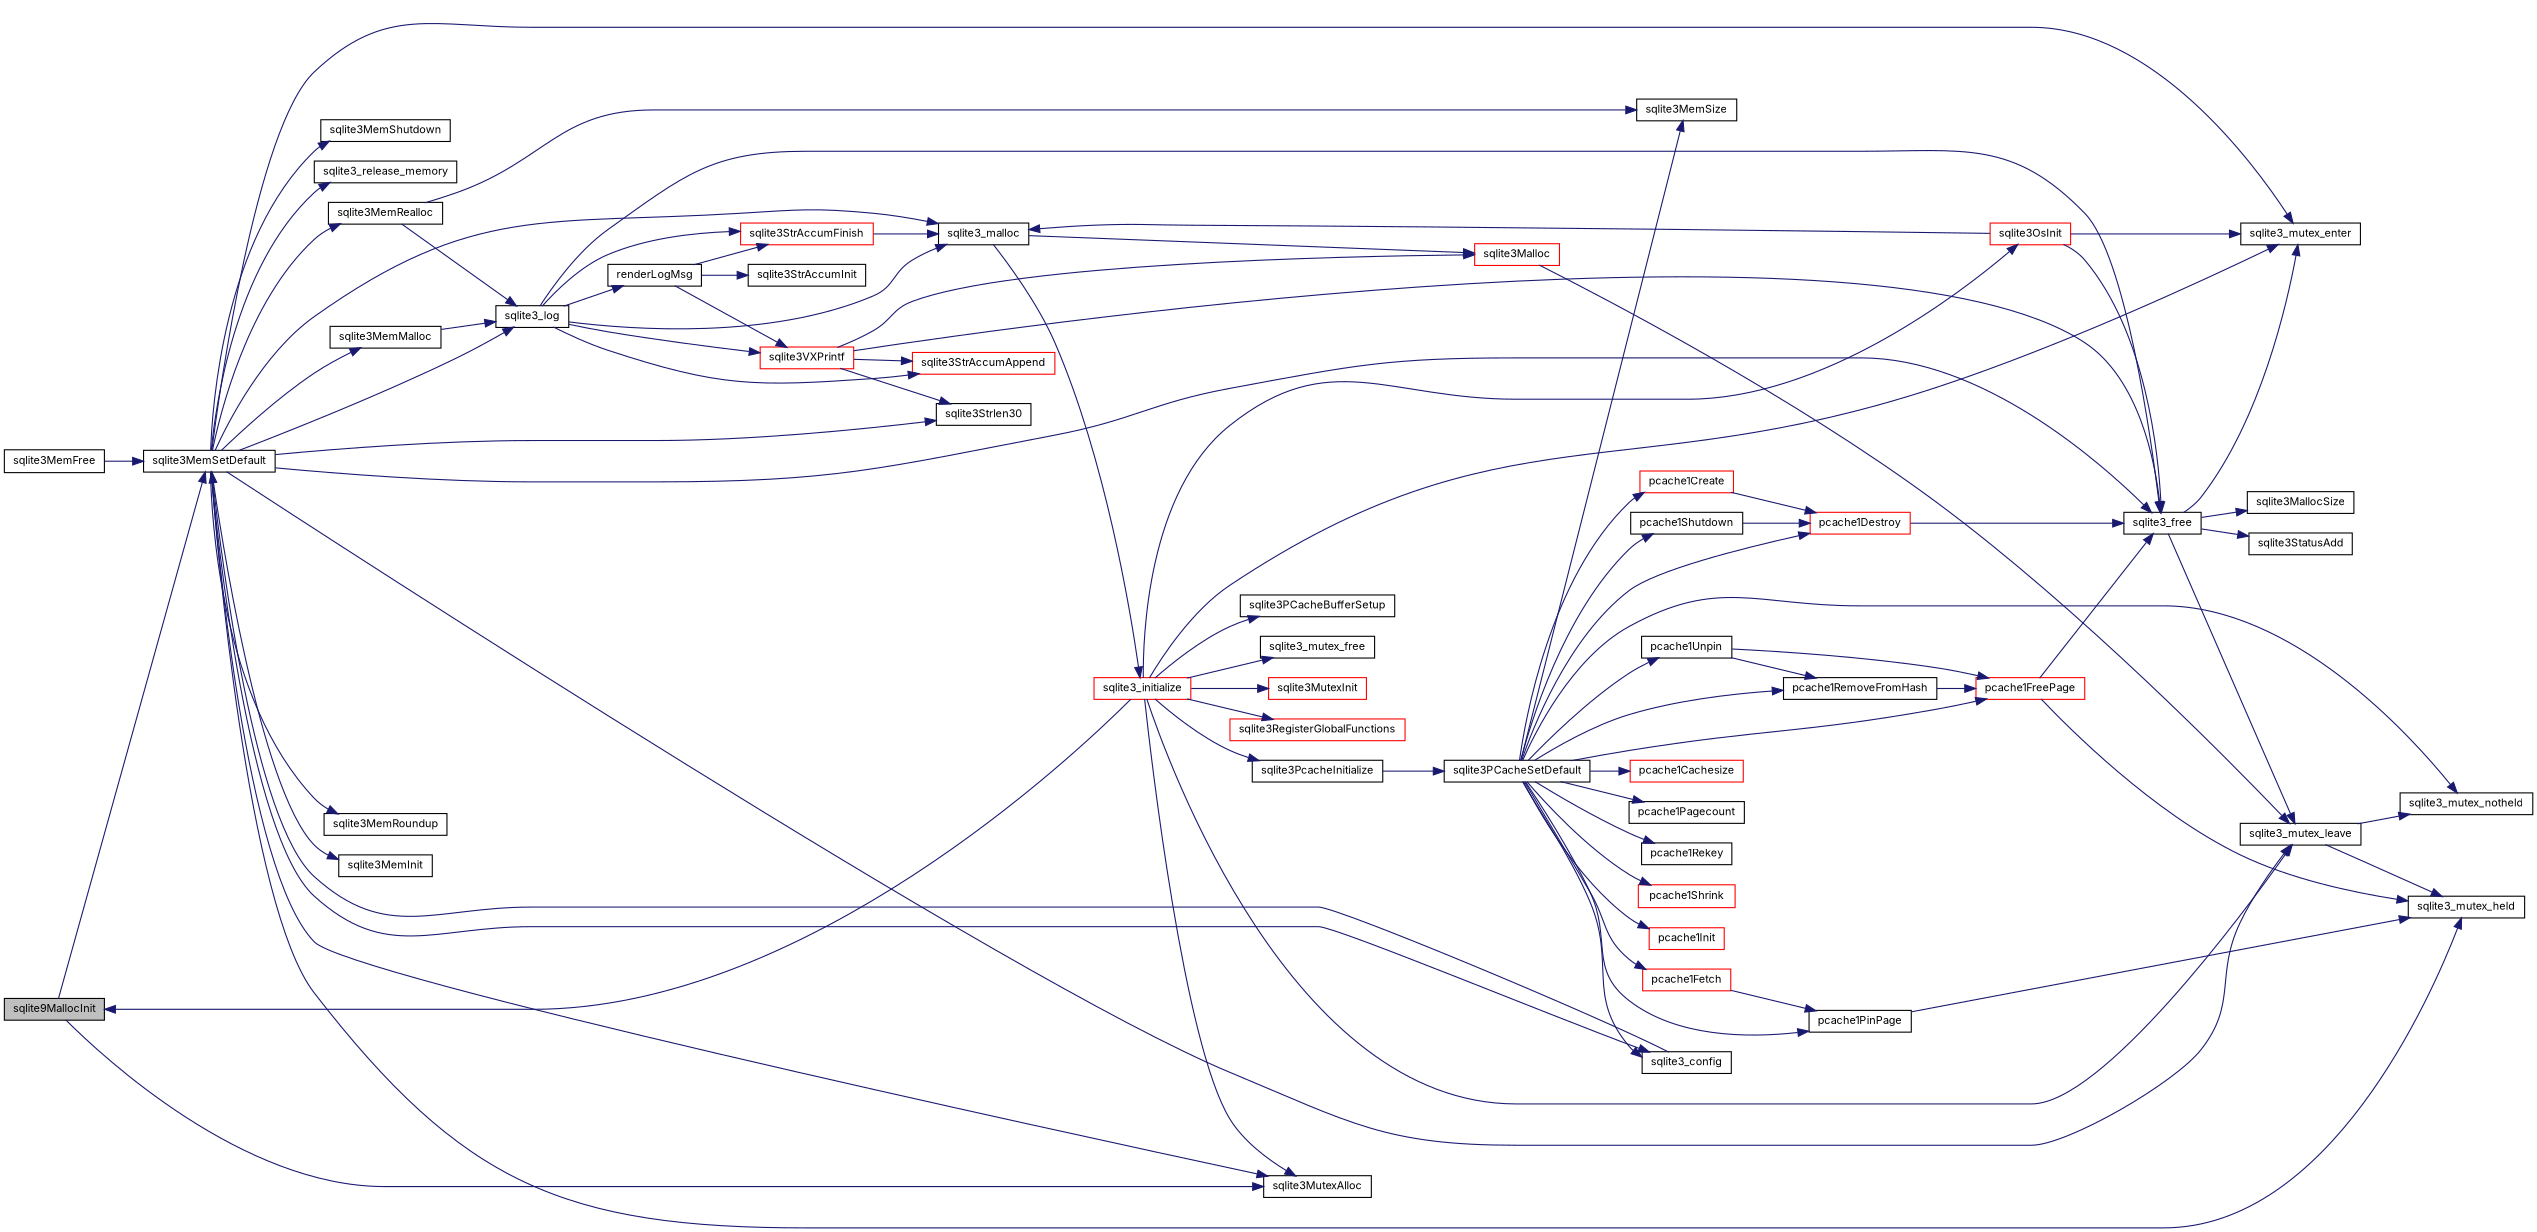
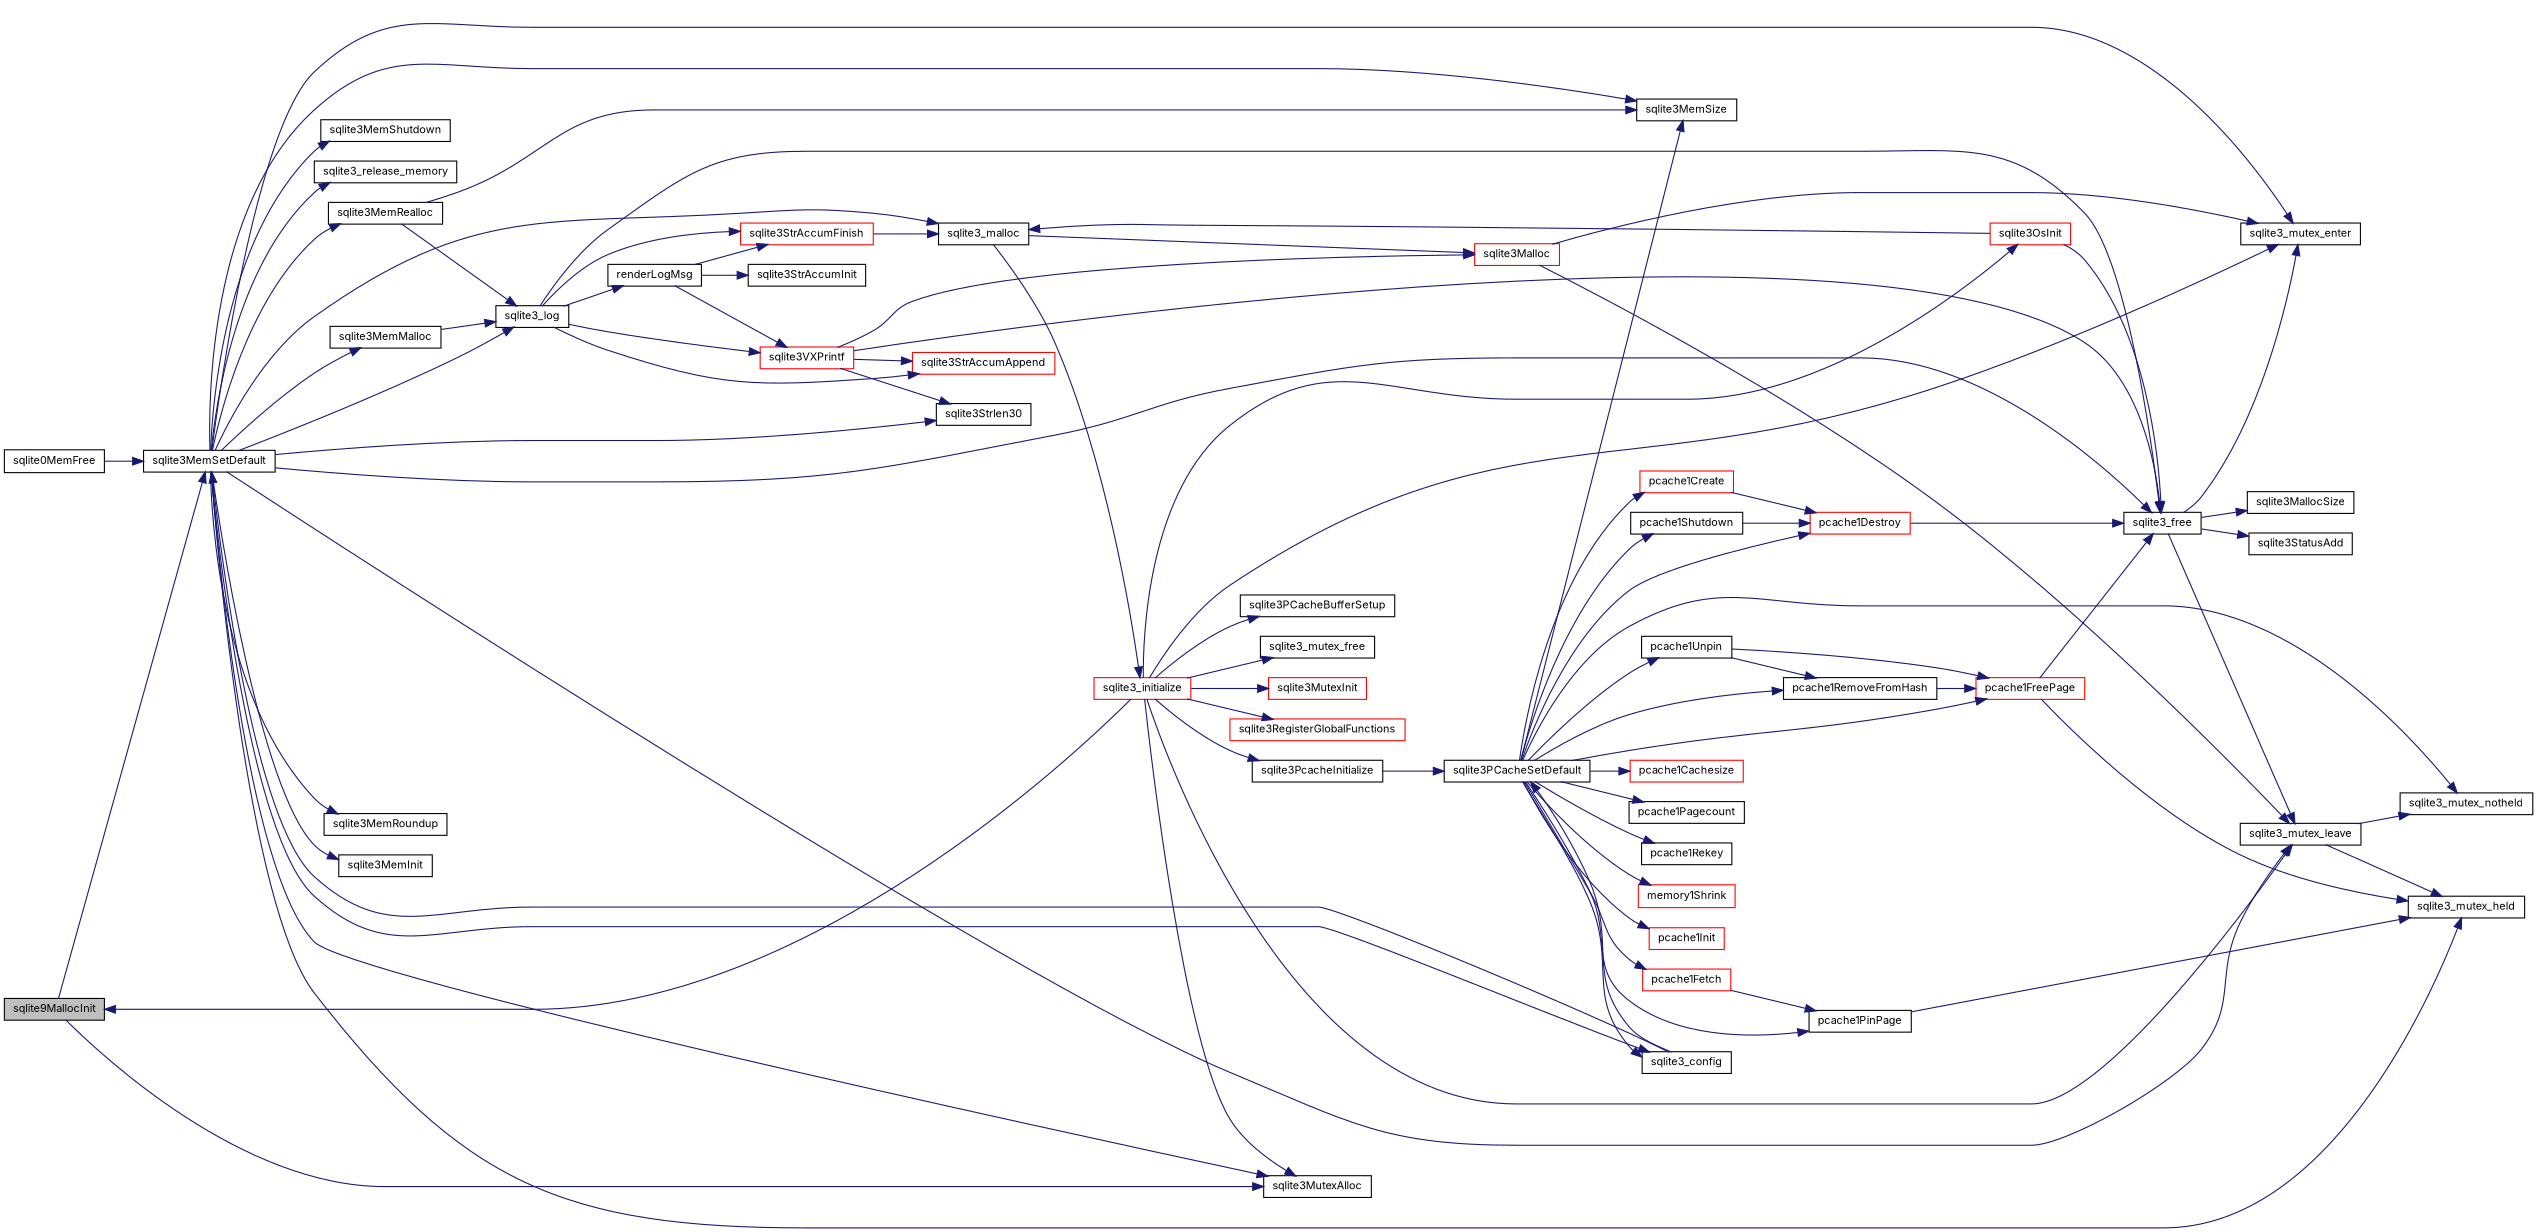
none -> (782, 69)
(2150, 234) -> (1898, 193)
(763, 324) -> none
(54, 461) -> (54, 461)
(1687, 896) -> (1687, 896)
none -> (1614, 1004)
